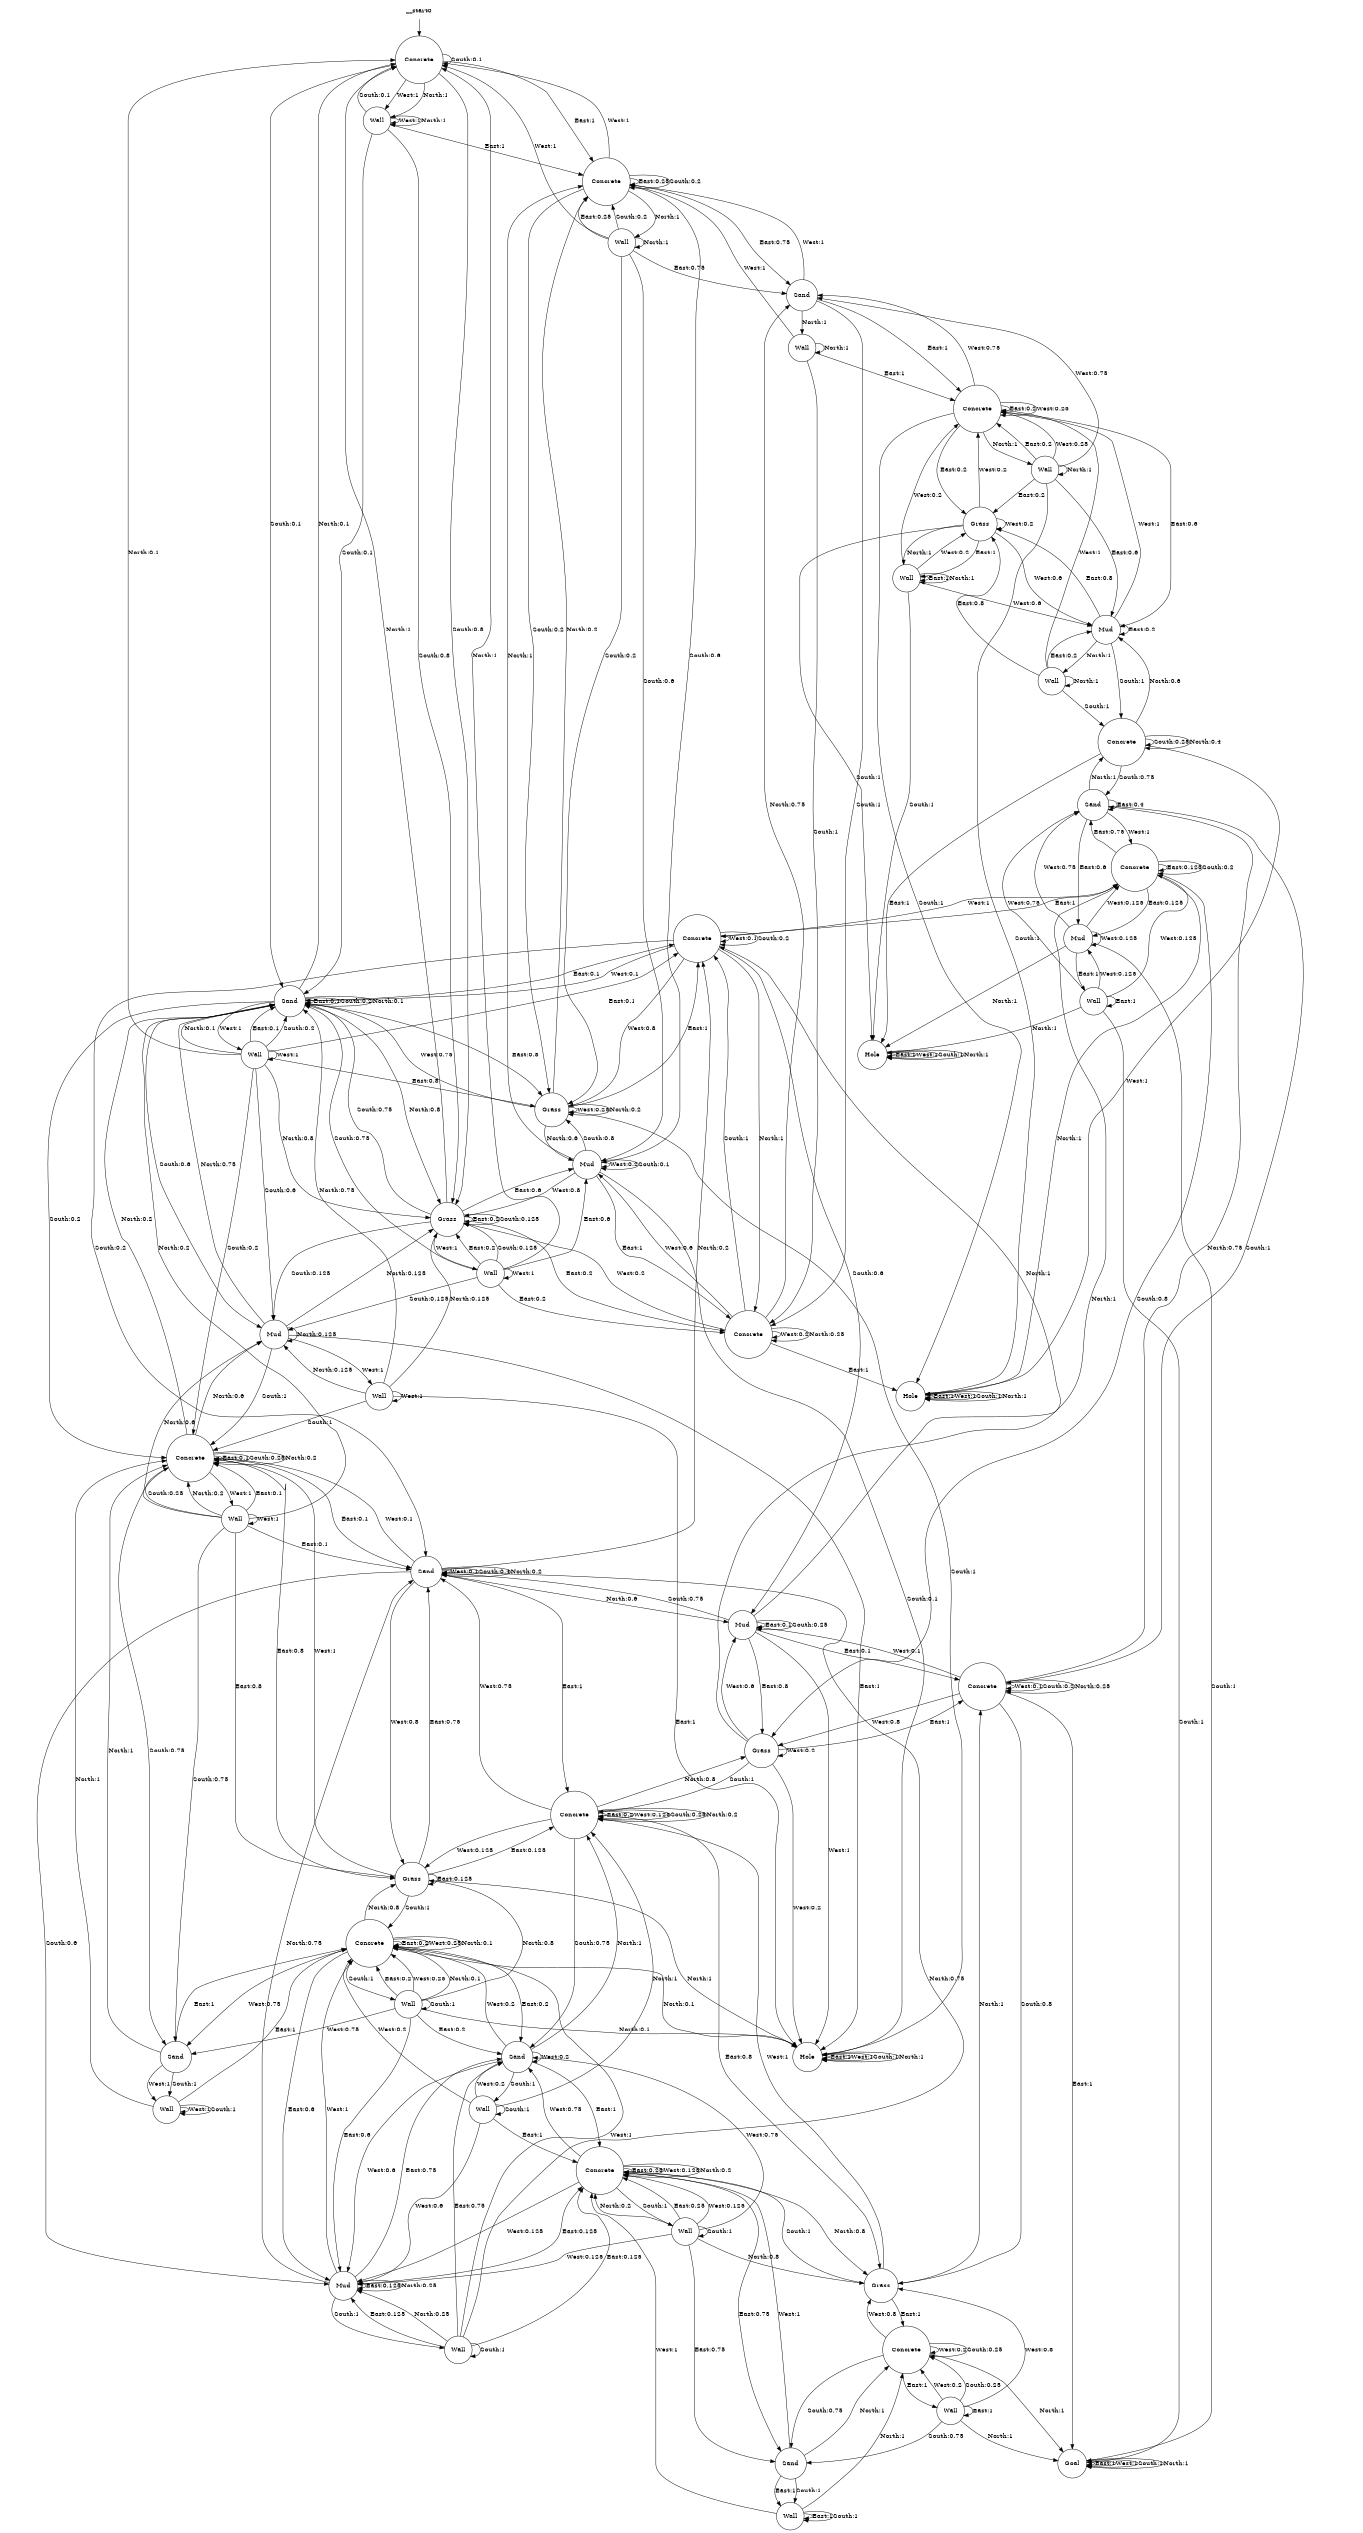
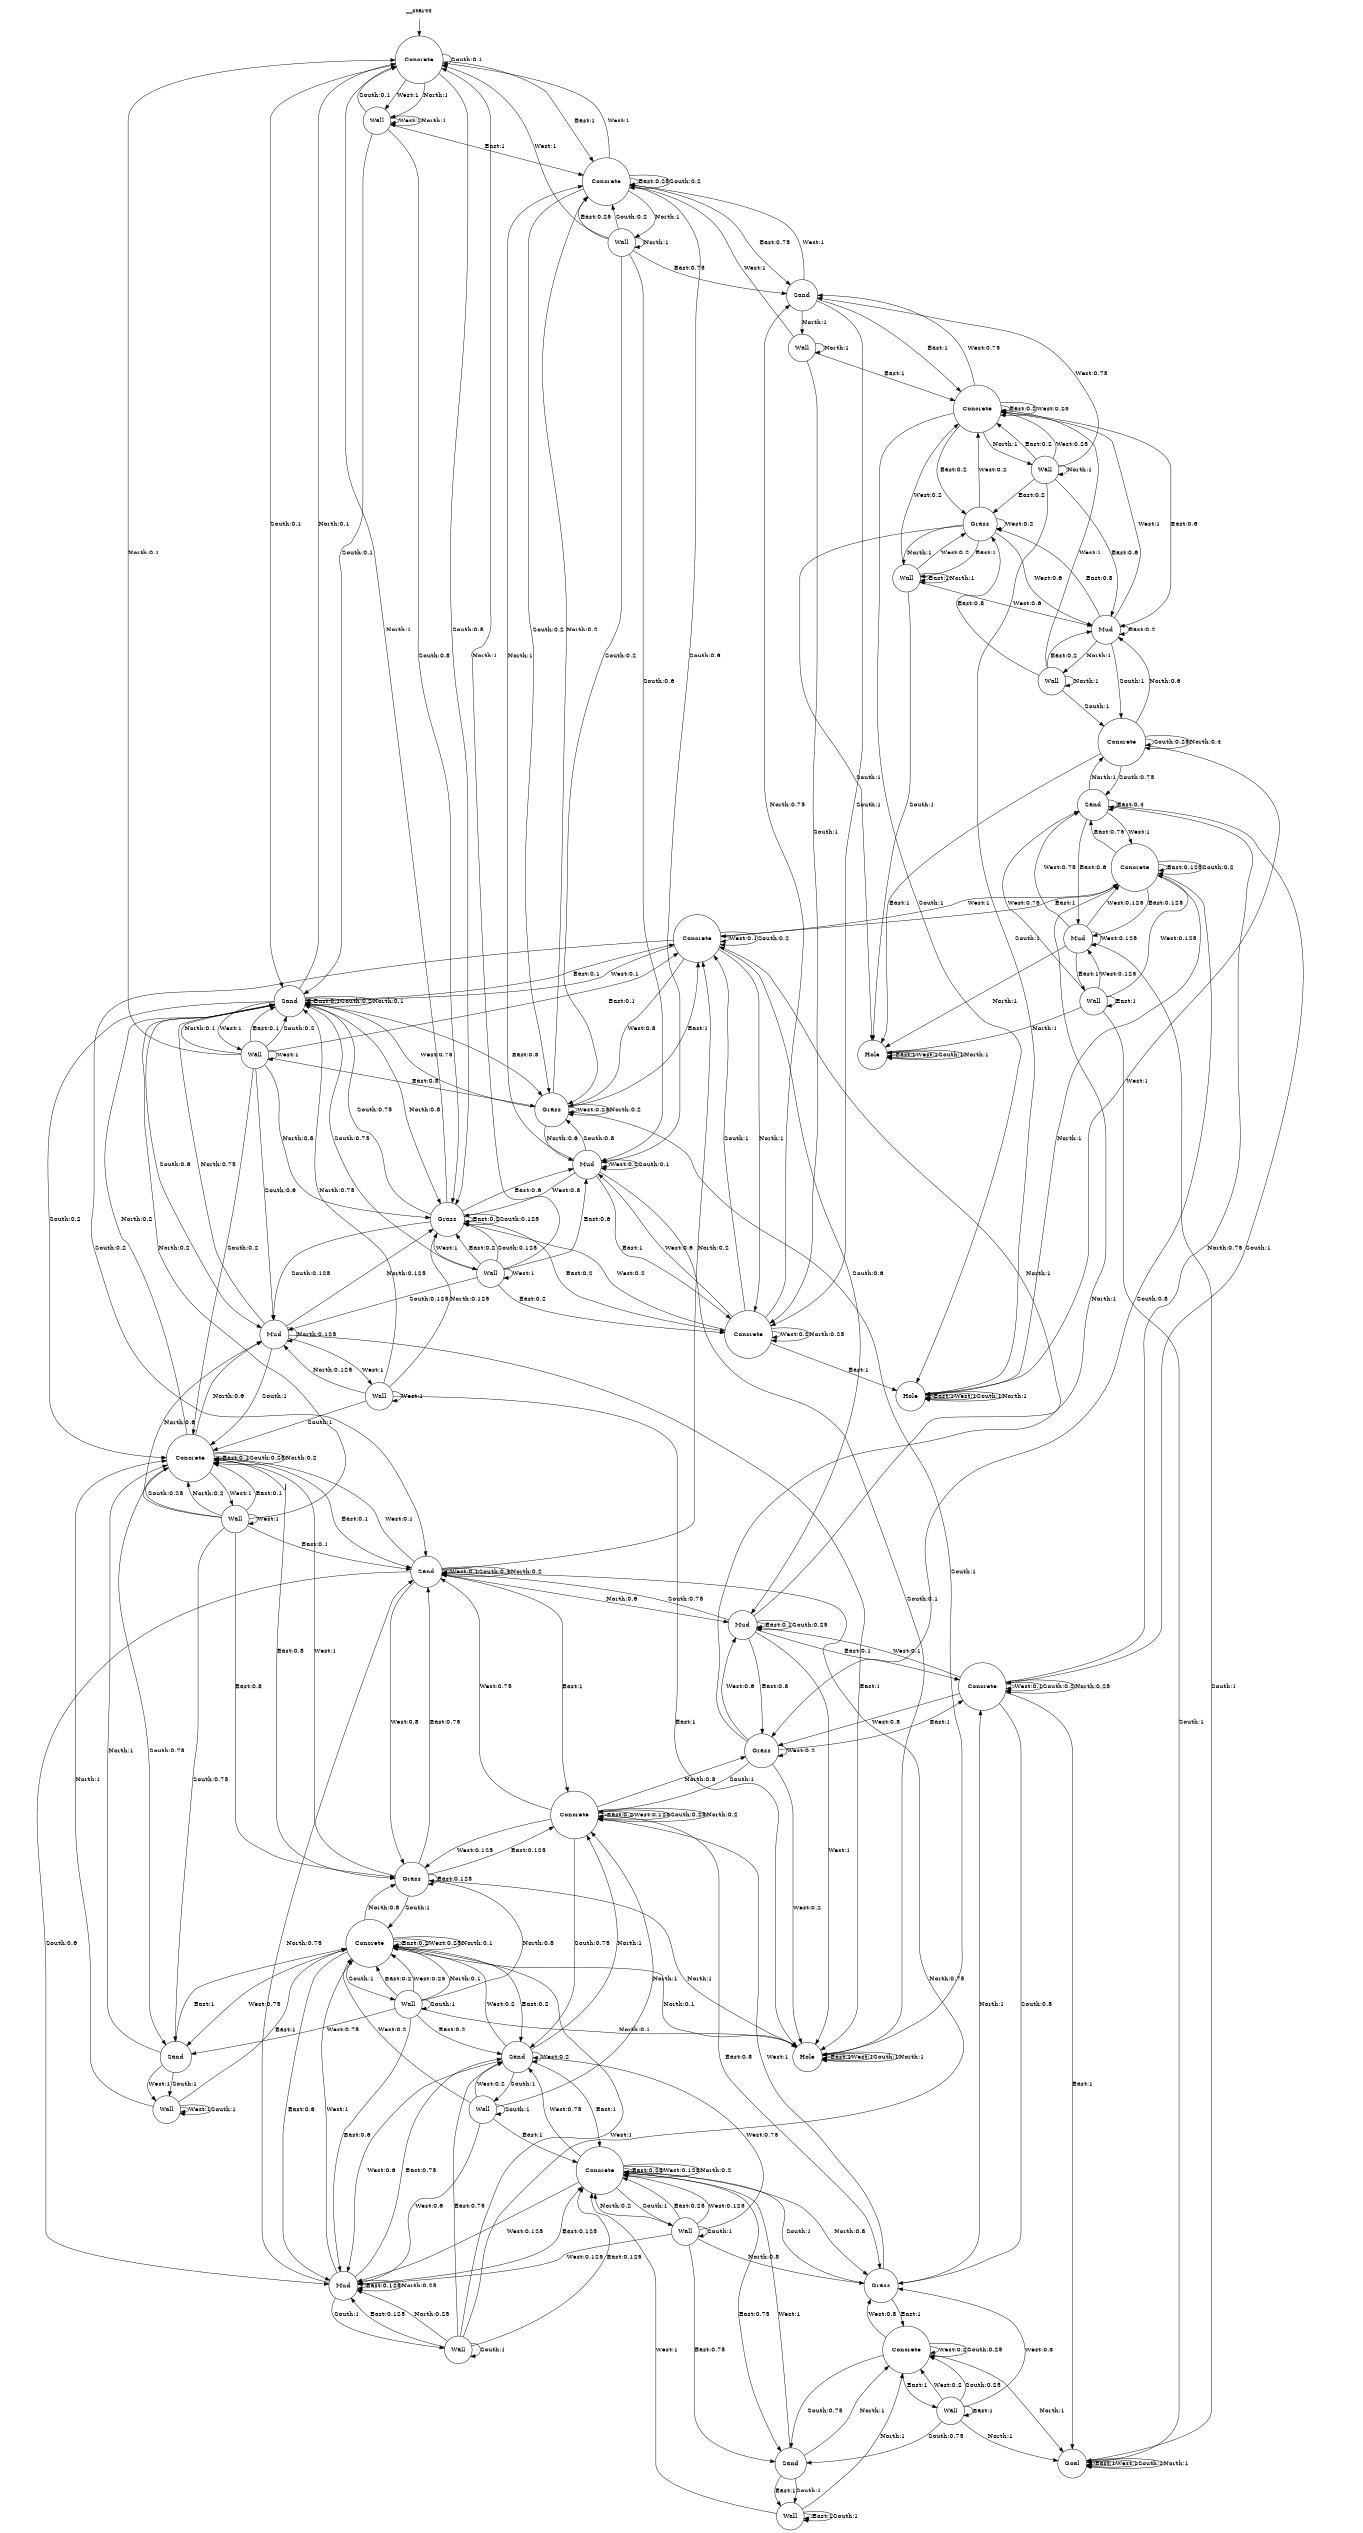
(419, 11) -> (419, 11)
